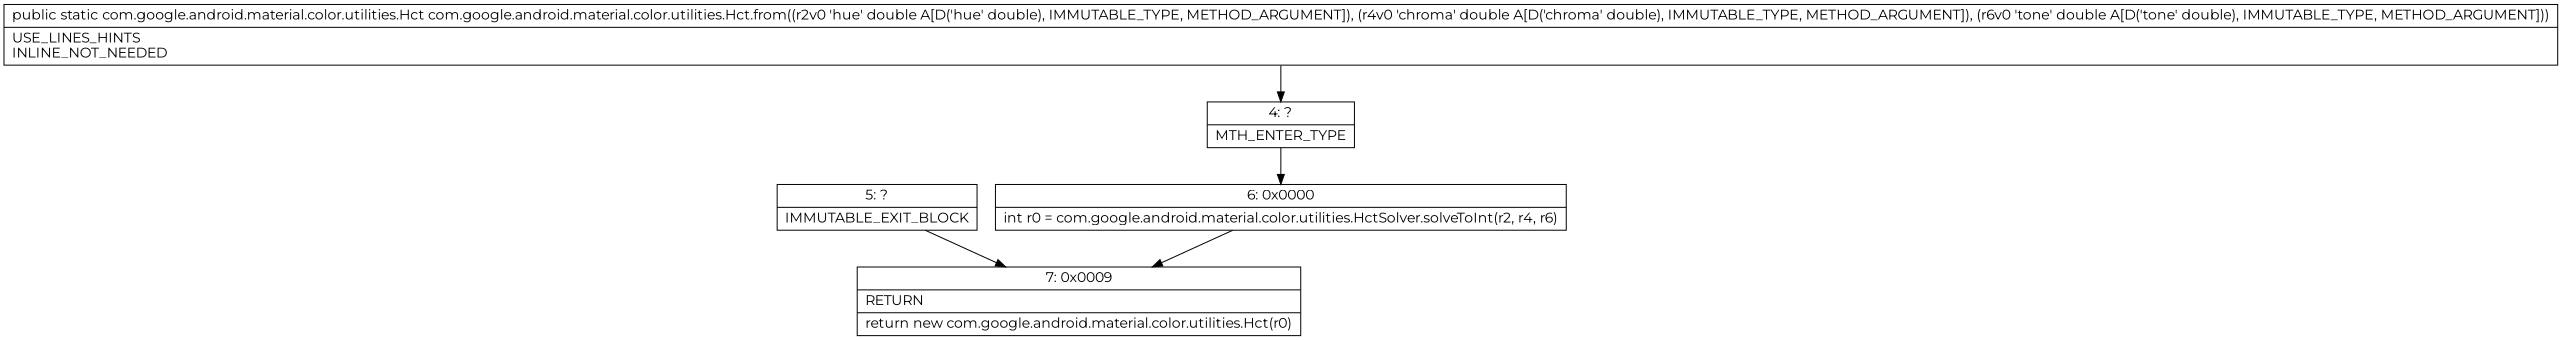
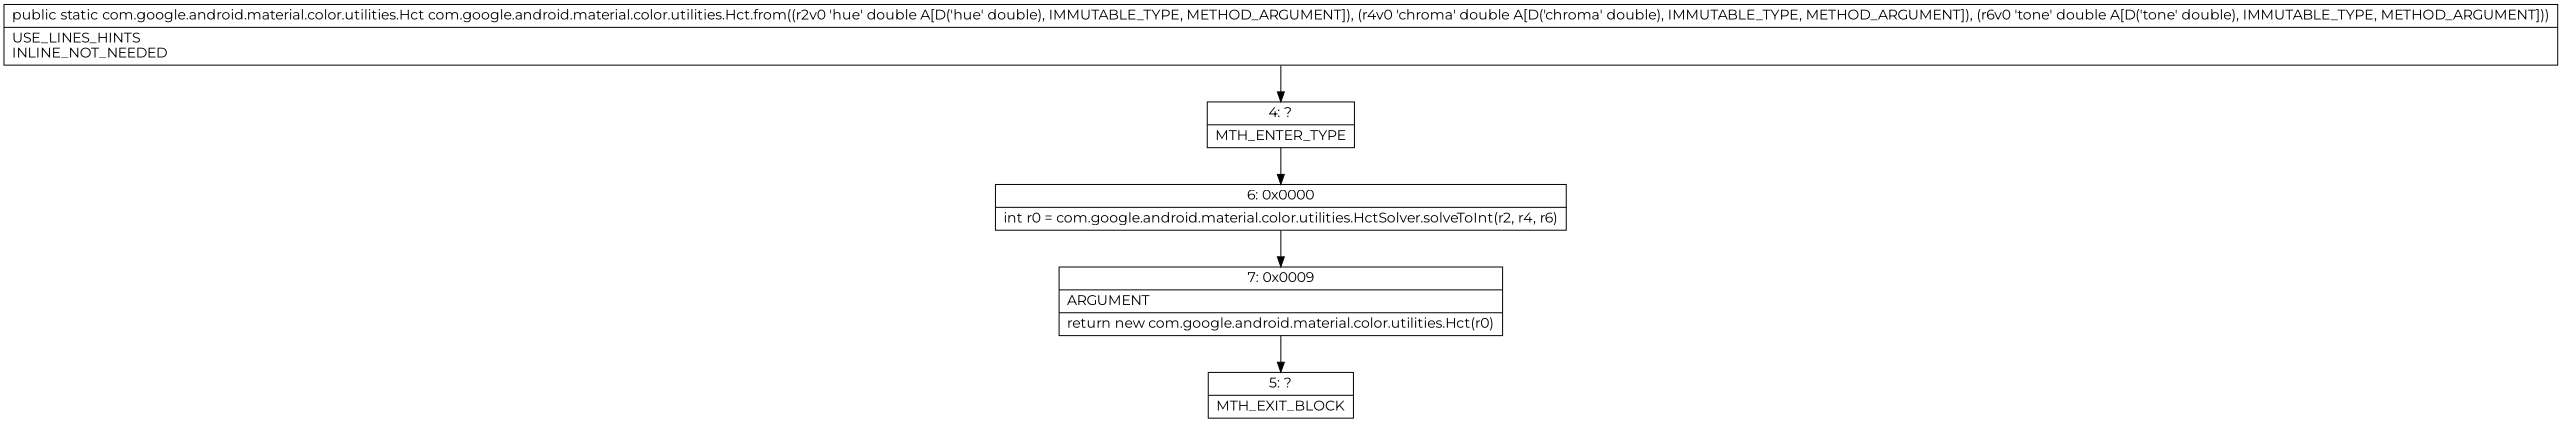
(877, 218) -> (1281, 406)
(961, 246) -> (1281, 349)
(895, 301) -> (1109, 301)
